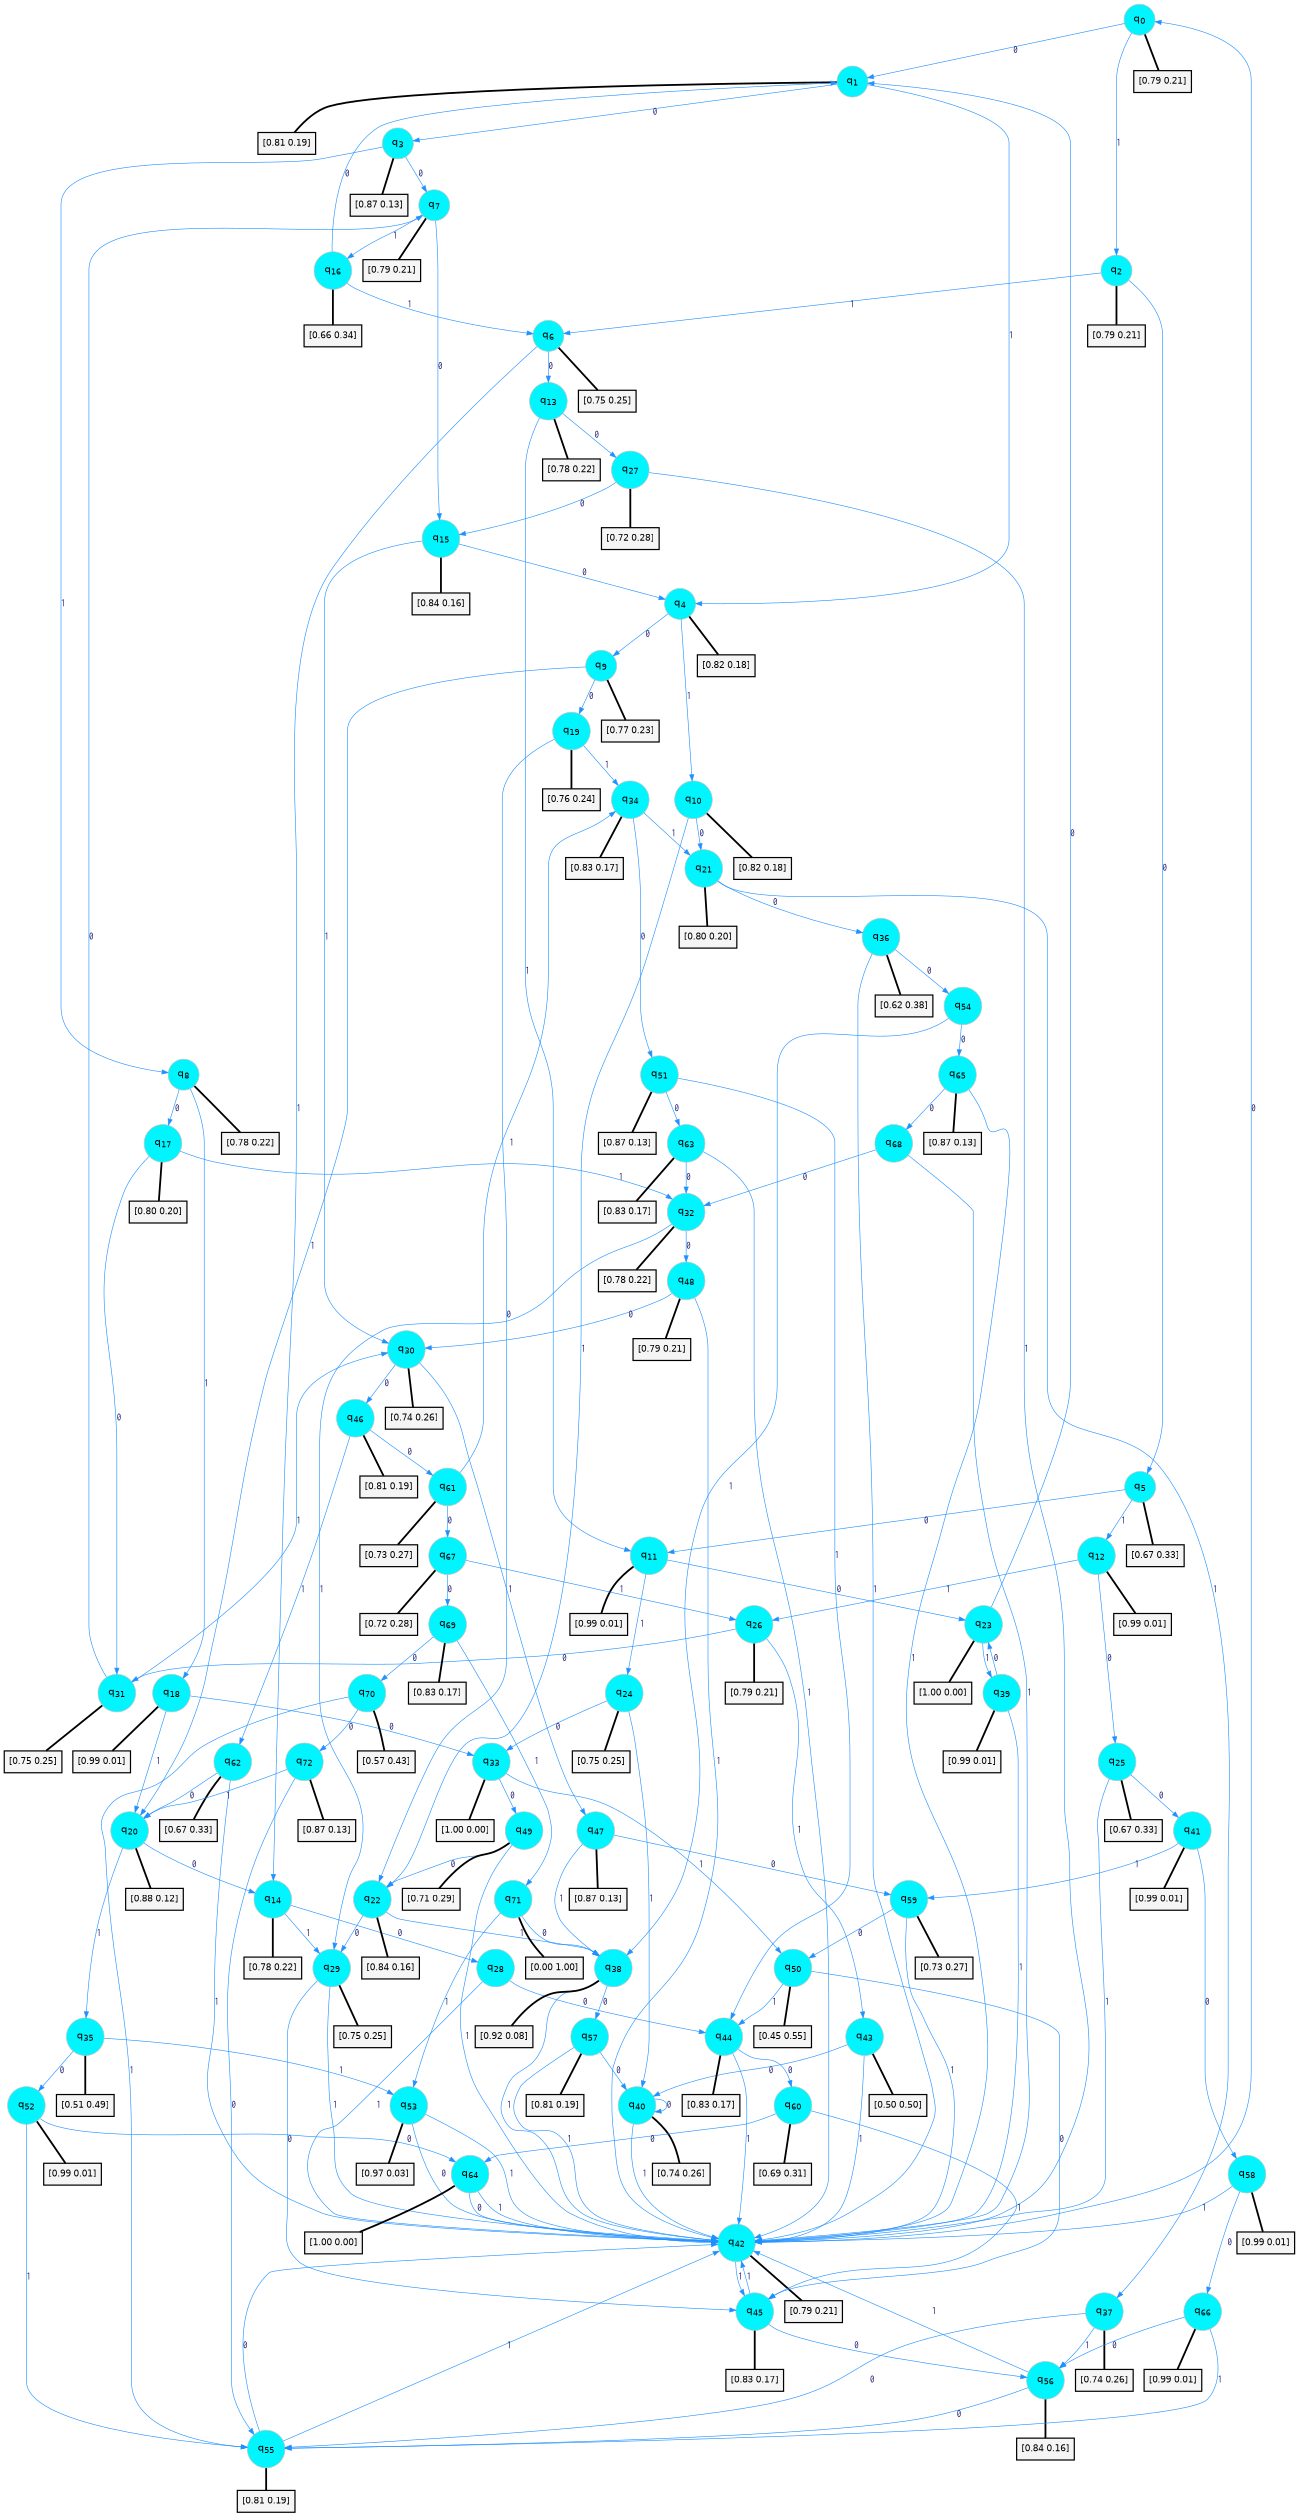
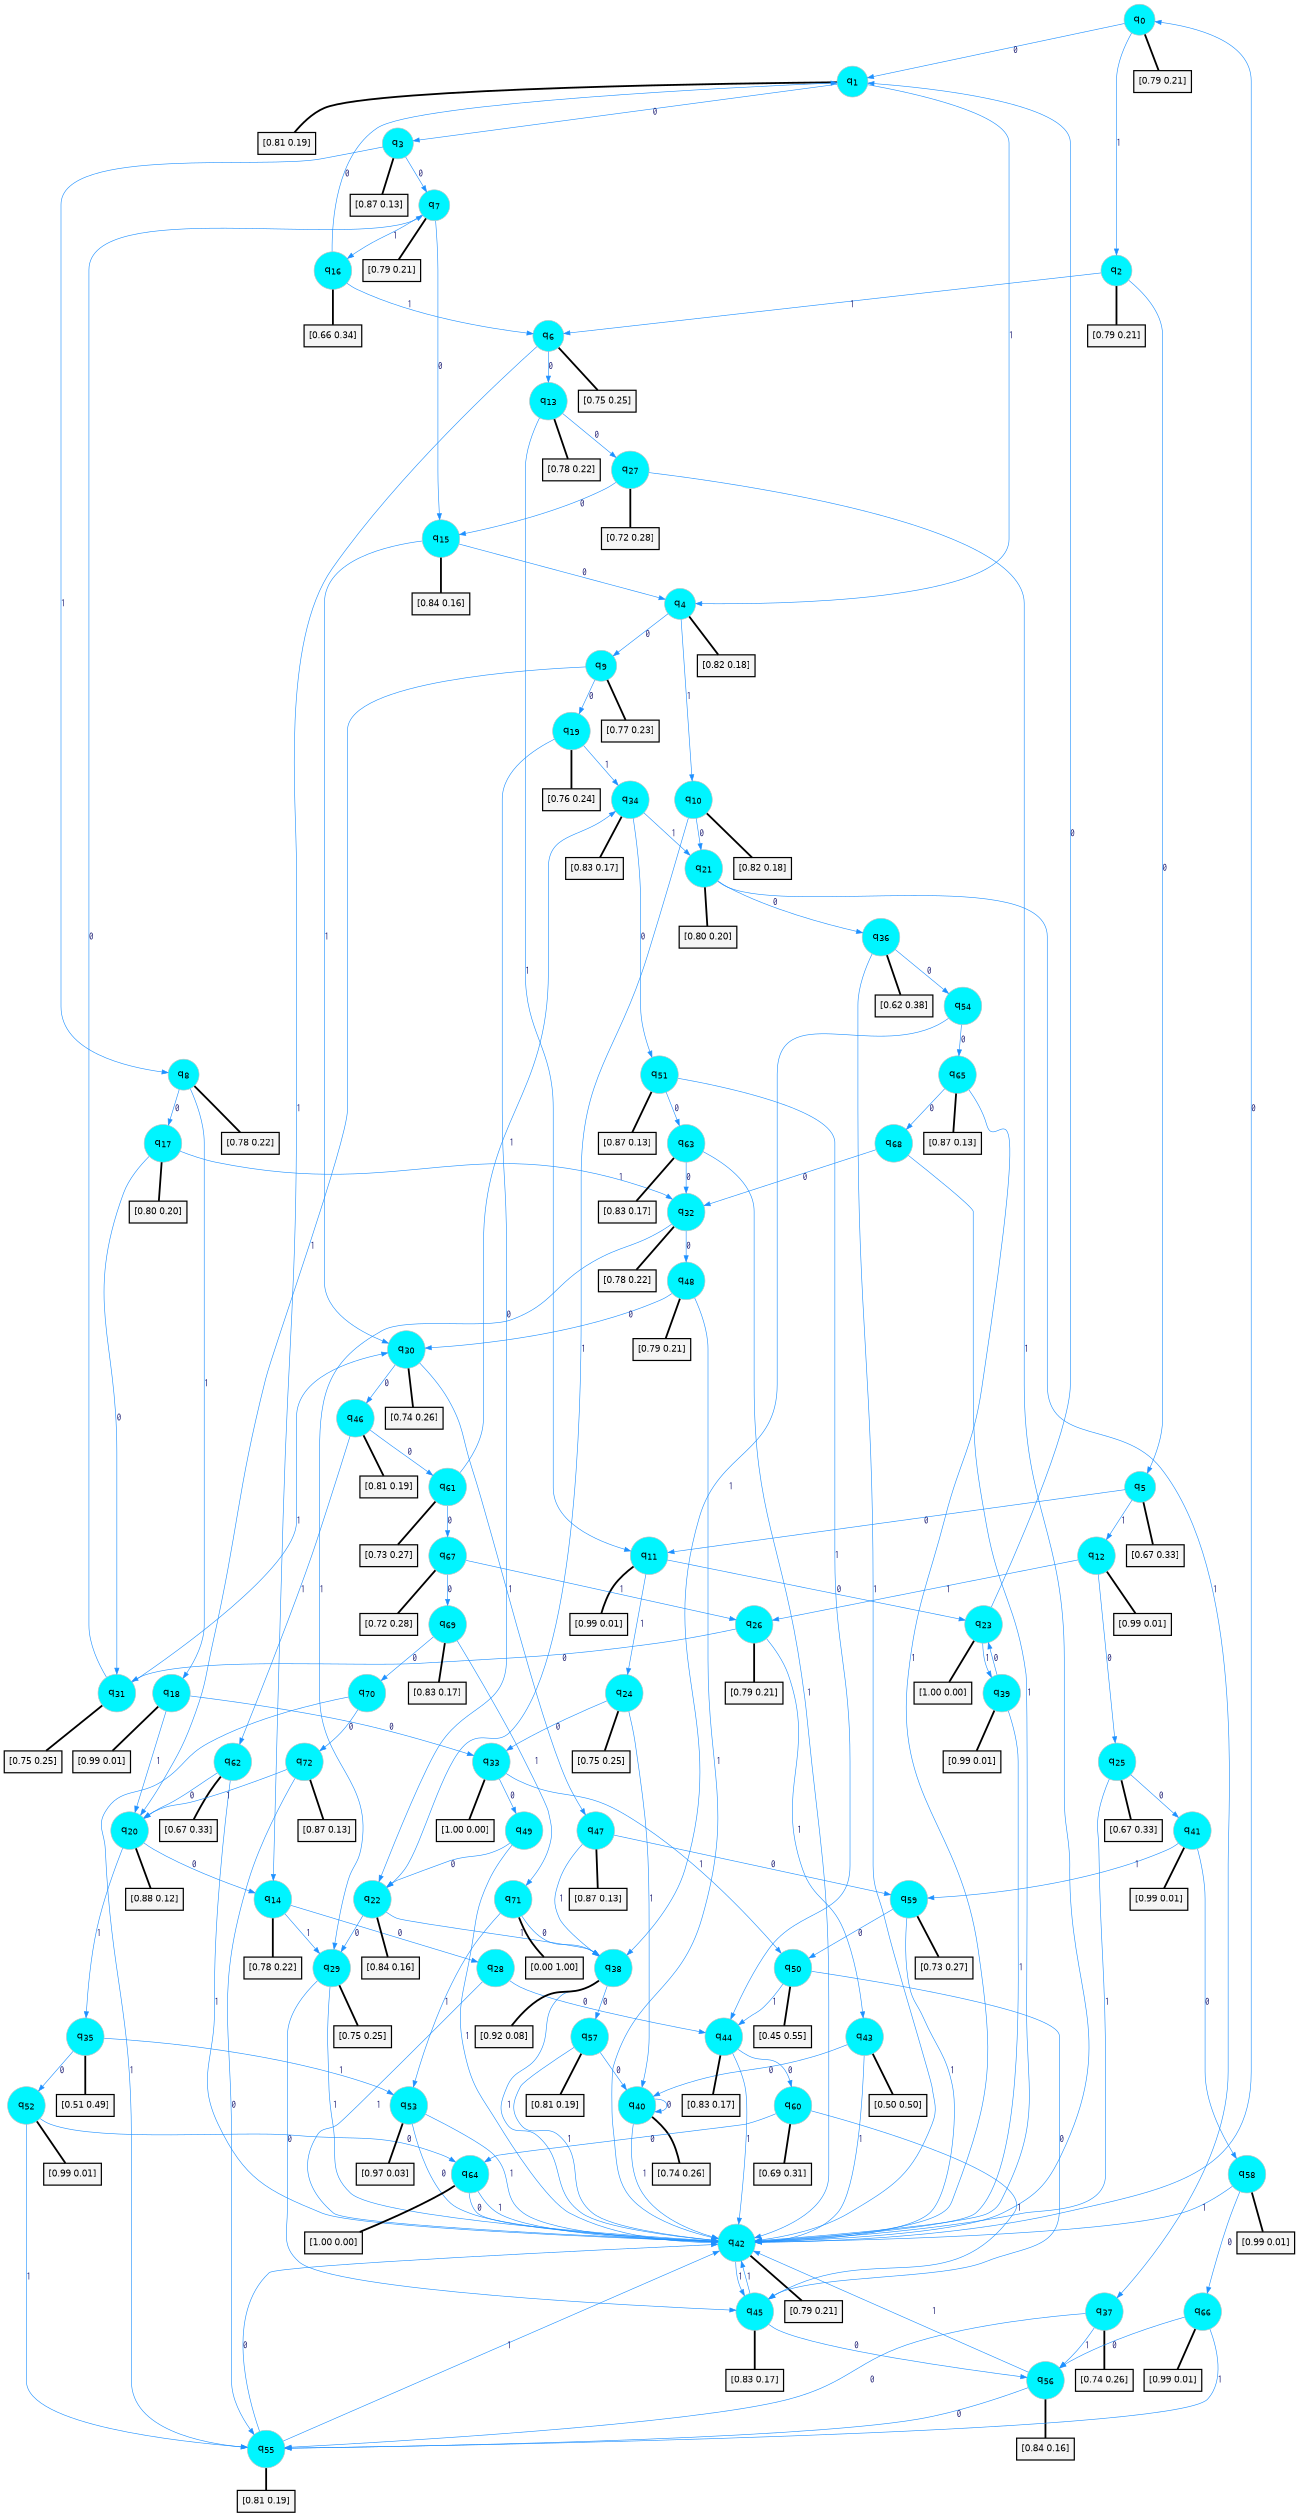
(386, 1762) -> none
(431, 1899) -> none
